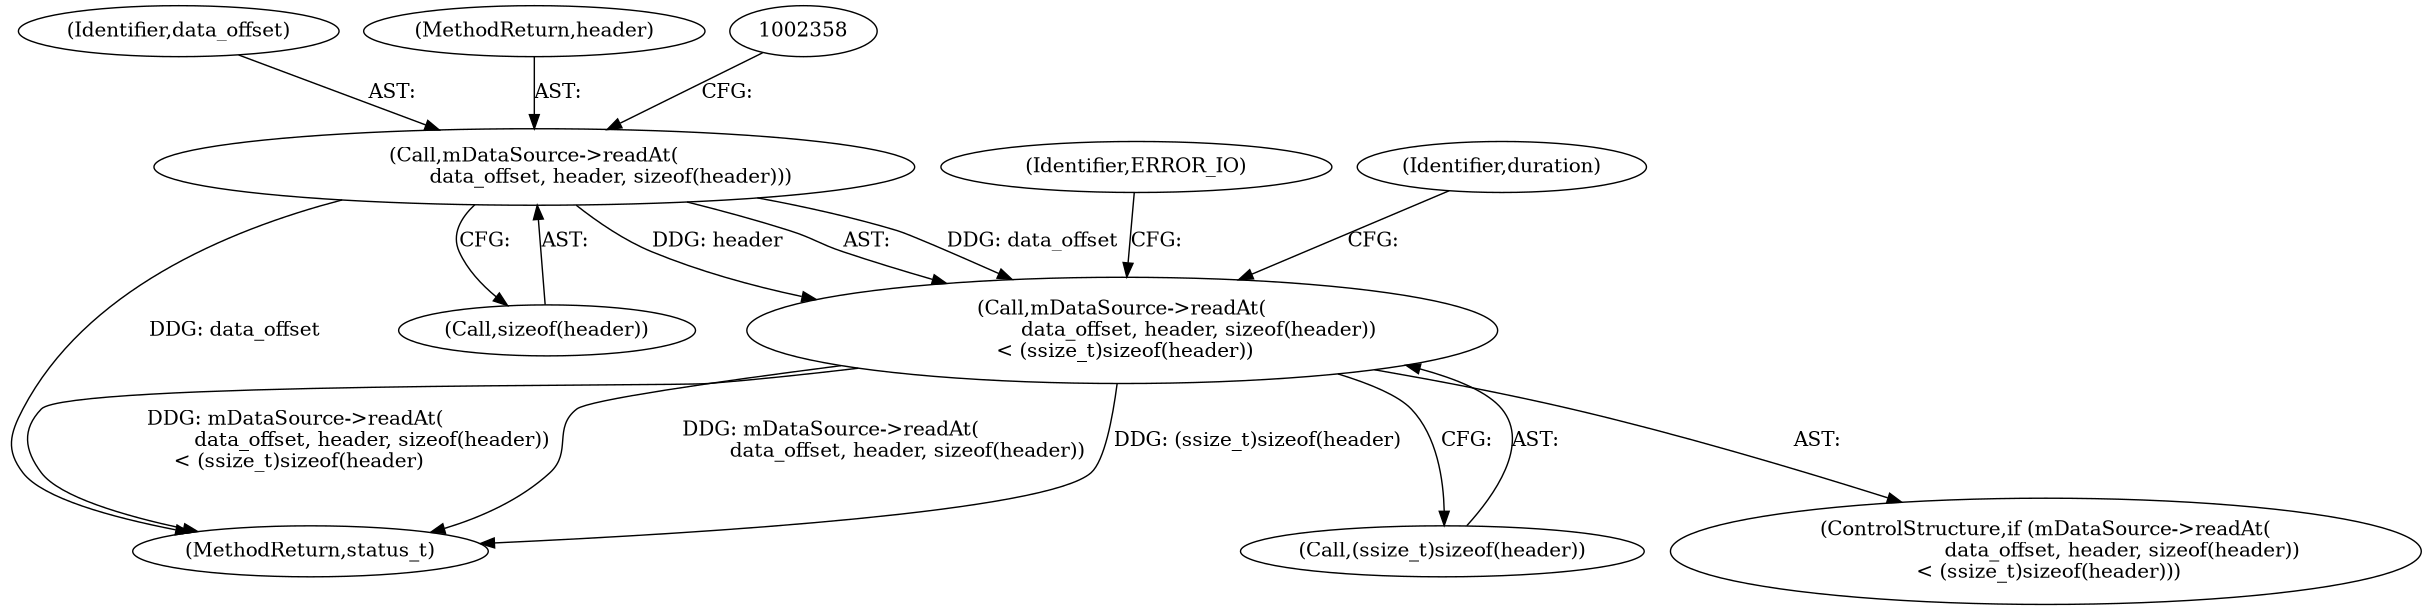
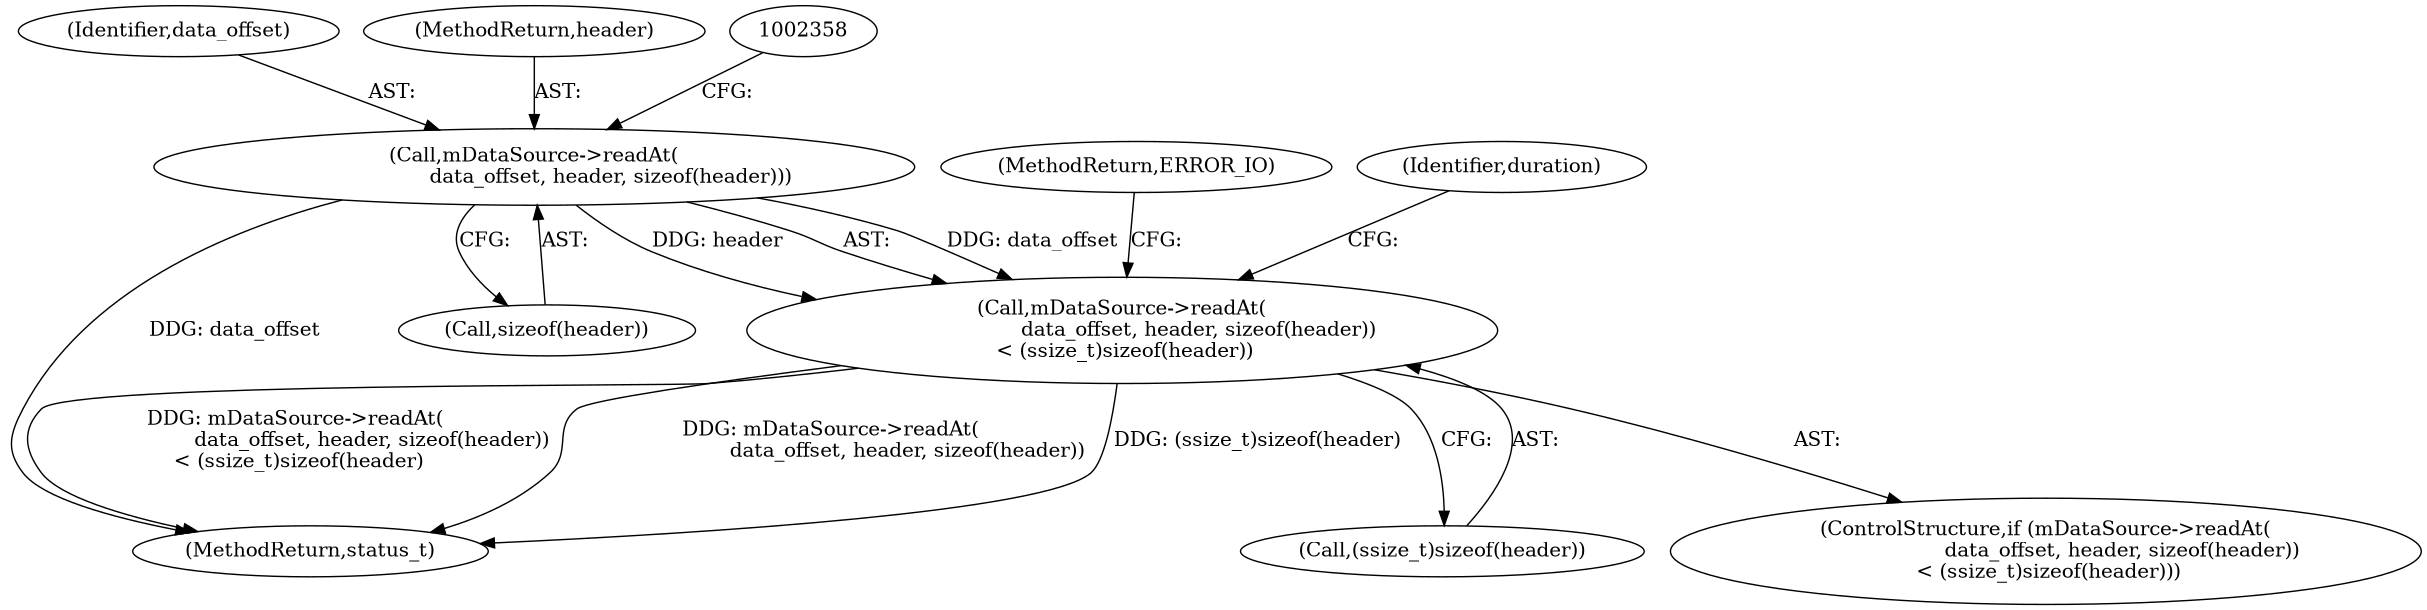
(1136, 167) -> (1136, 167)
